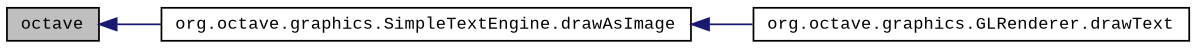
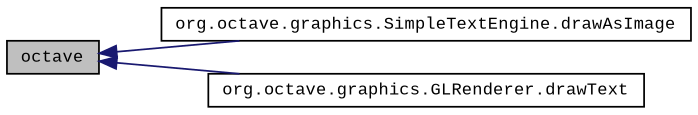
(731, 24) -> (178, 68)
